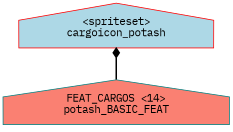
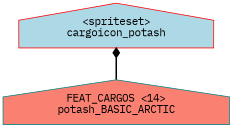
(116, 105) -> (116, 105)
